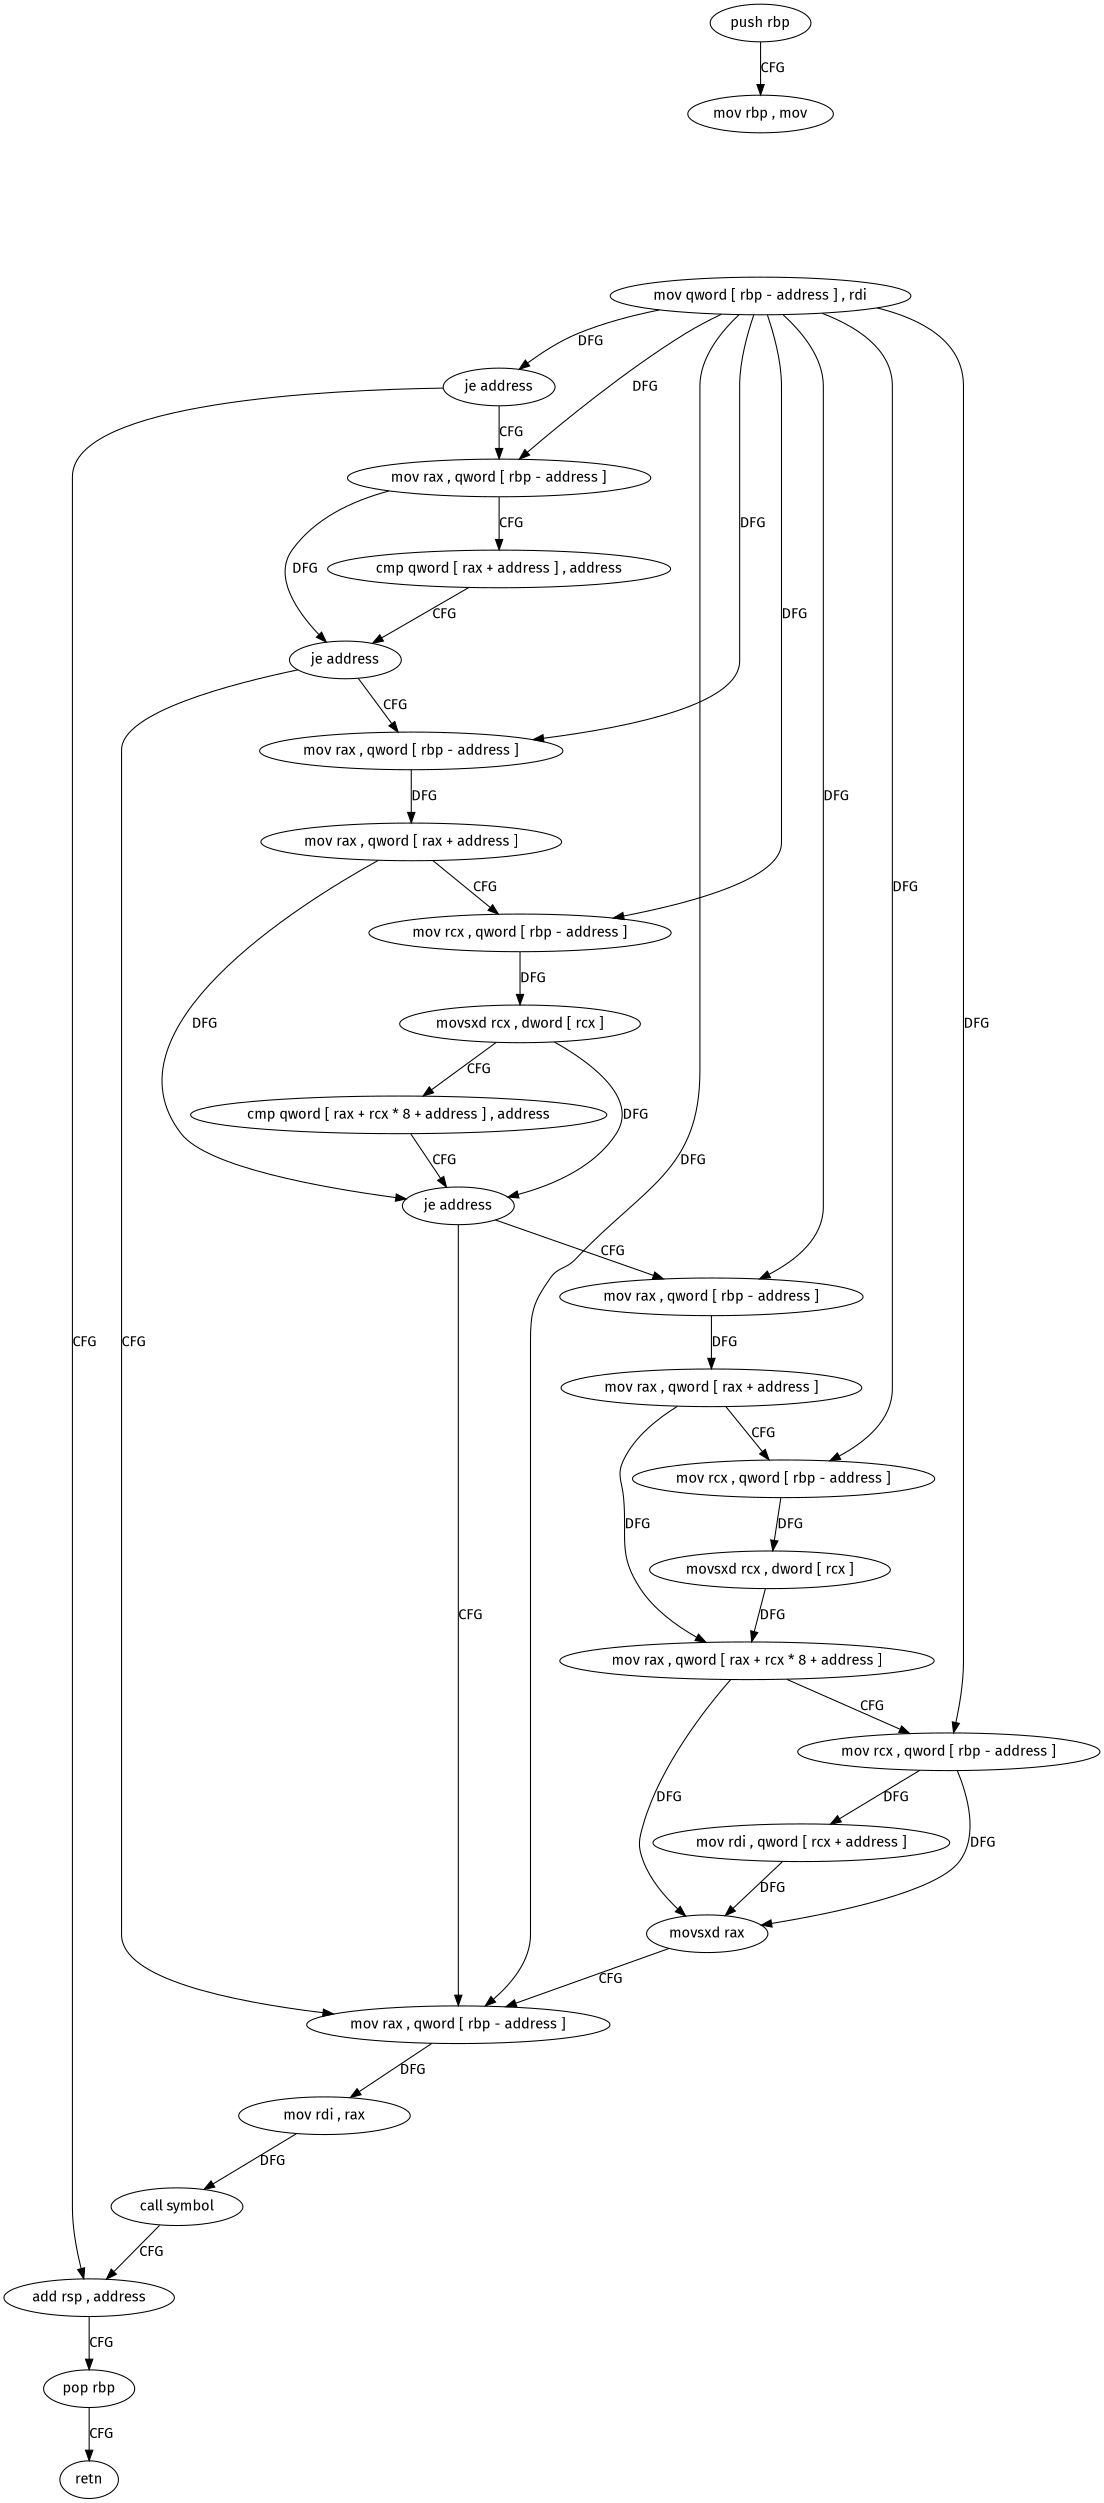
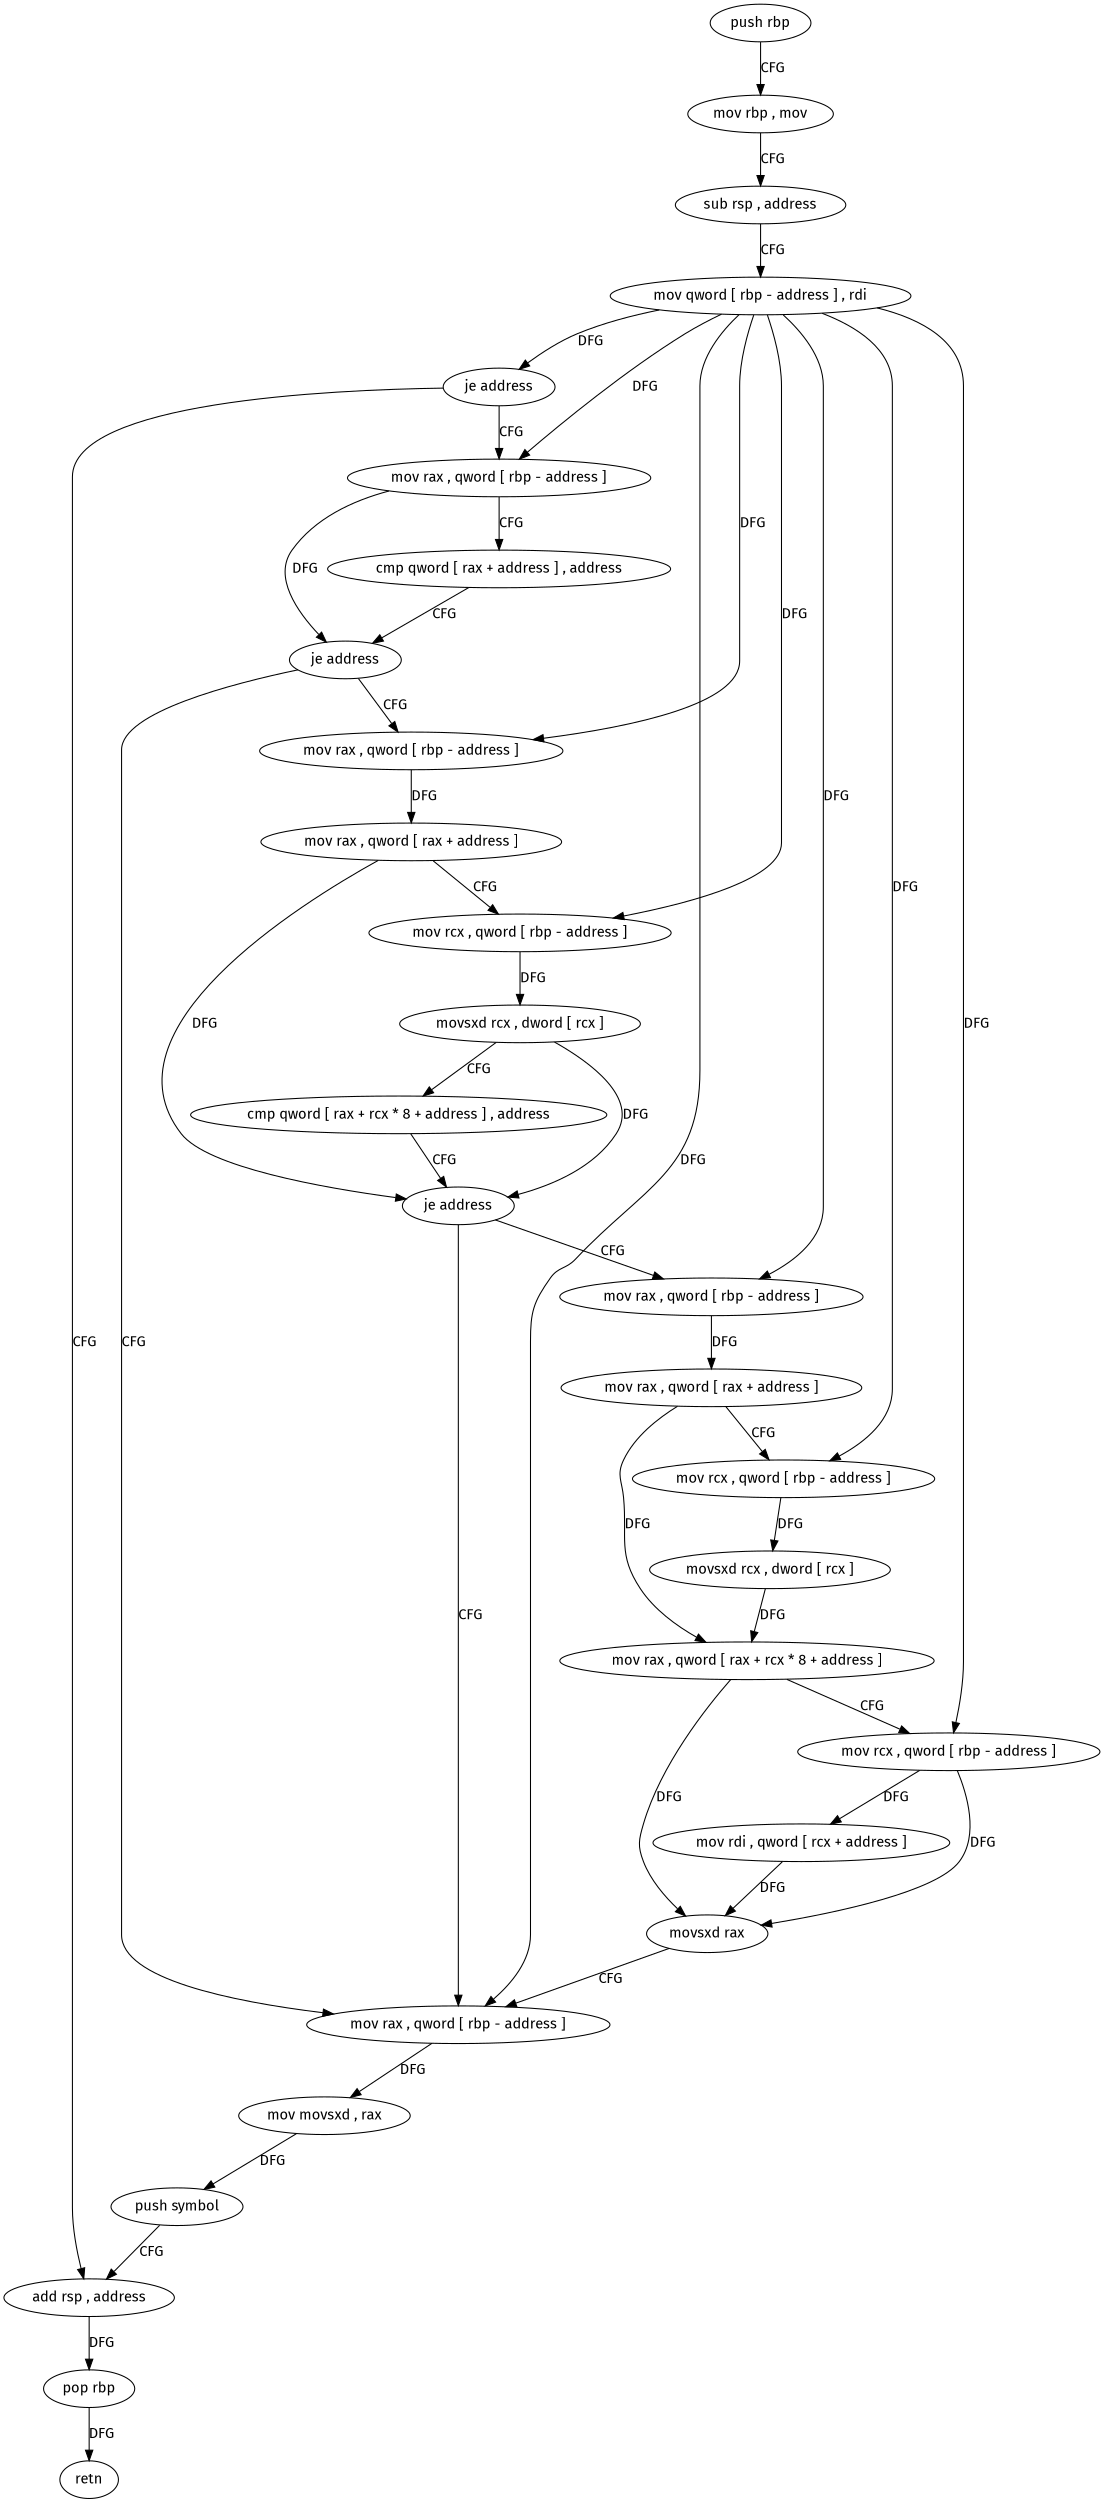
none -> (761, 205)
(324, 2116) -> (324, 2116)
(177, 2207) -> (177, 2207)
(102, 2343) -> (102, 2343)
(102, 2434) -> (102, 2434)
